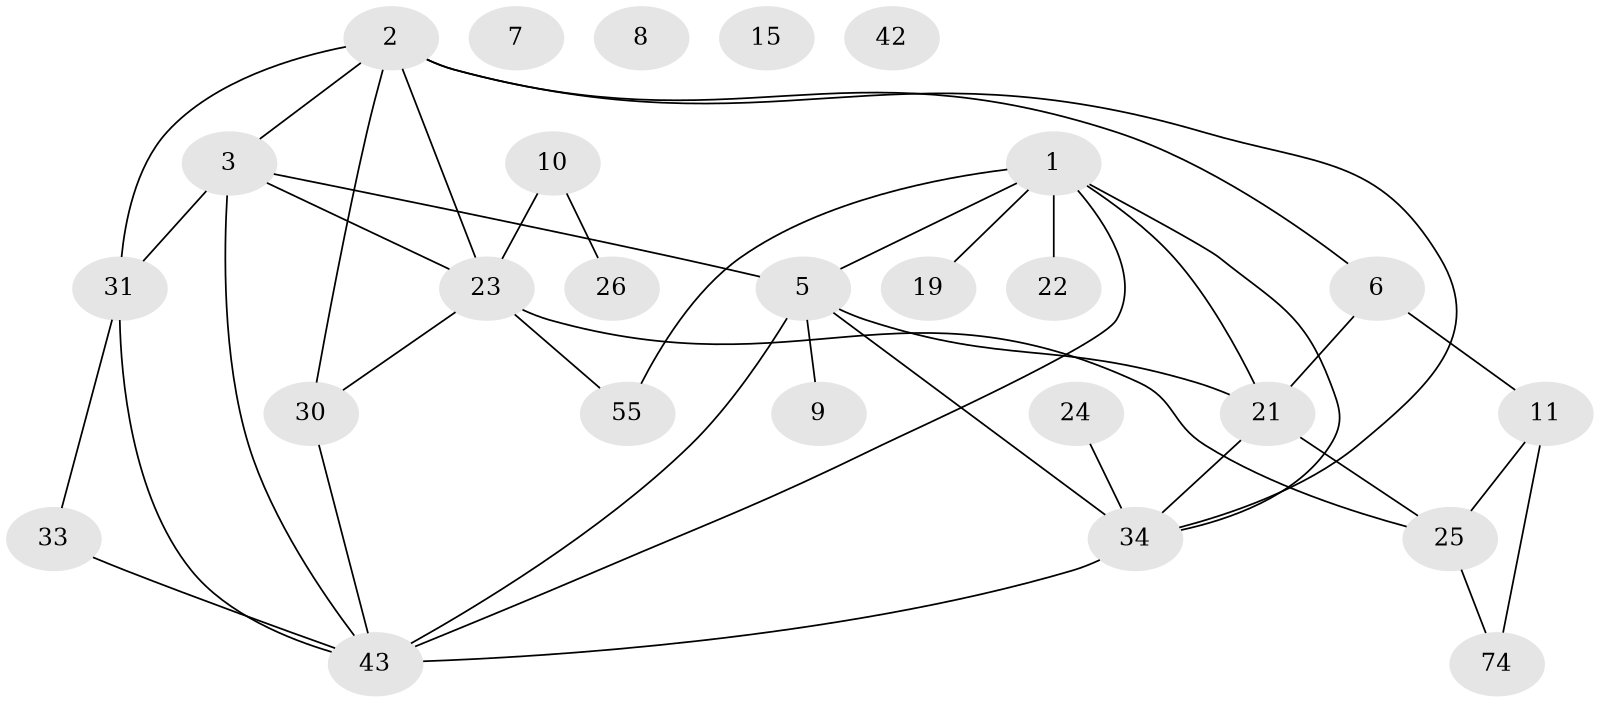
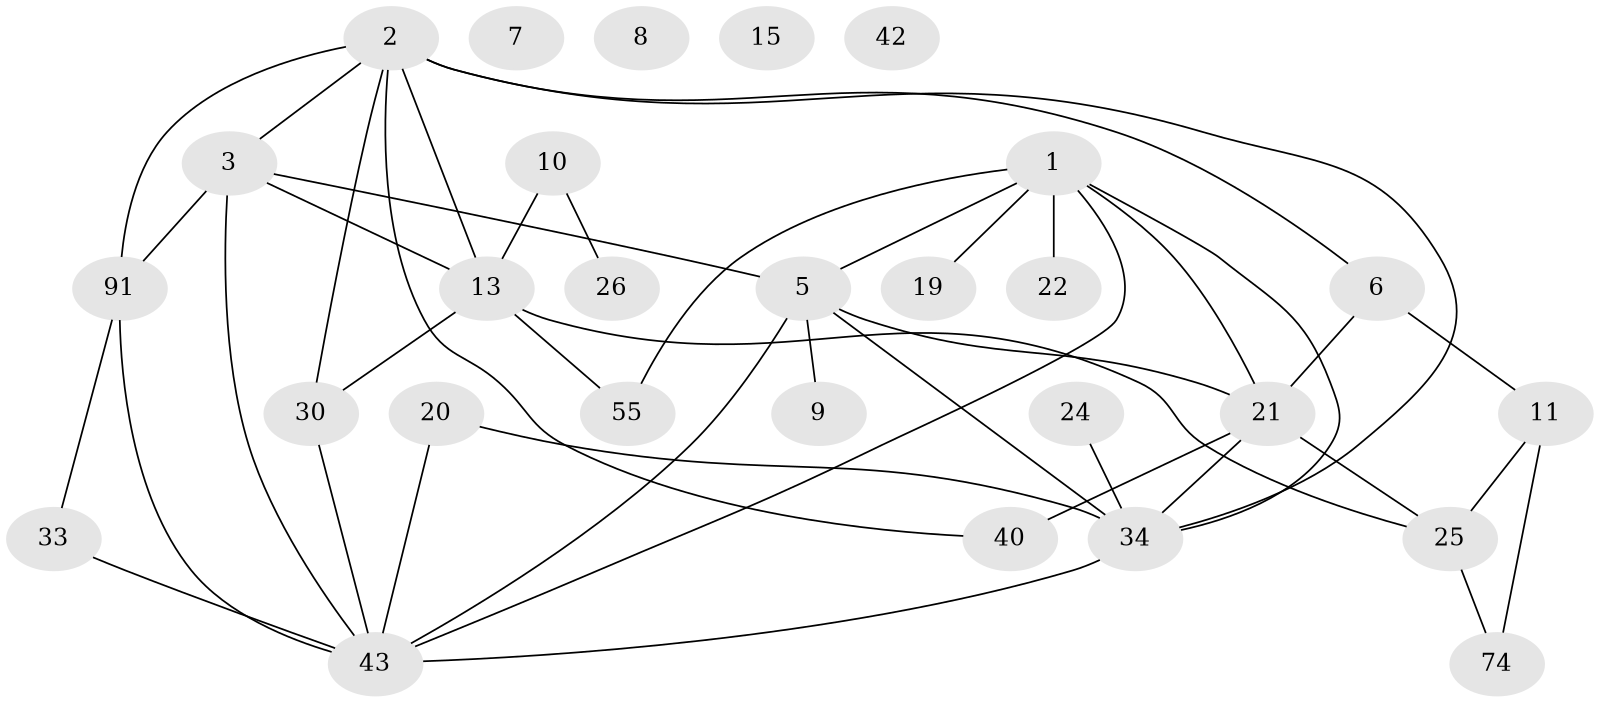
(120, 289) -> (120, 289)
(487, 289) -> (487, 289)
none -> (436, 414)
none -> (1010, 539)
